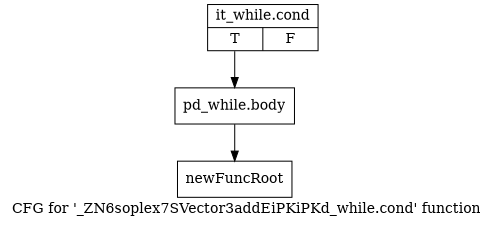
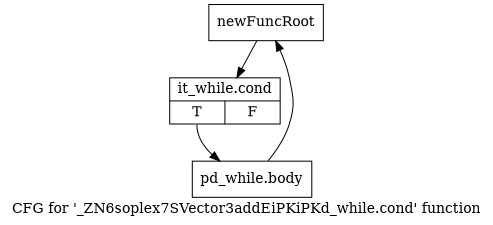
none -> (249, 55)
